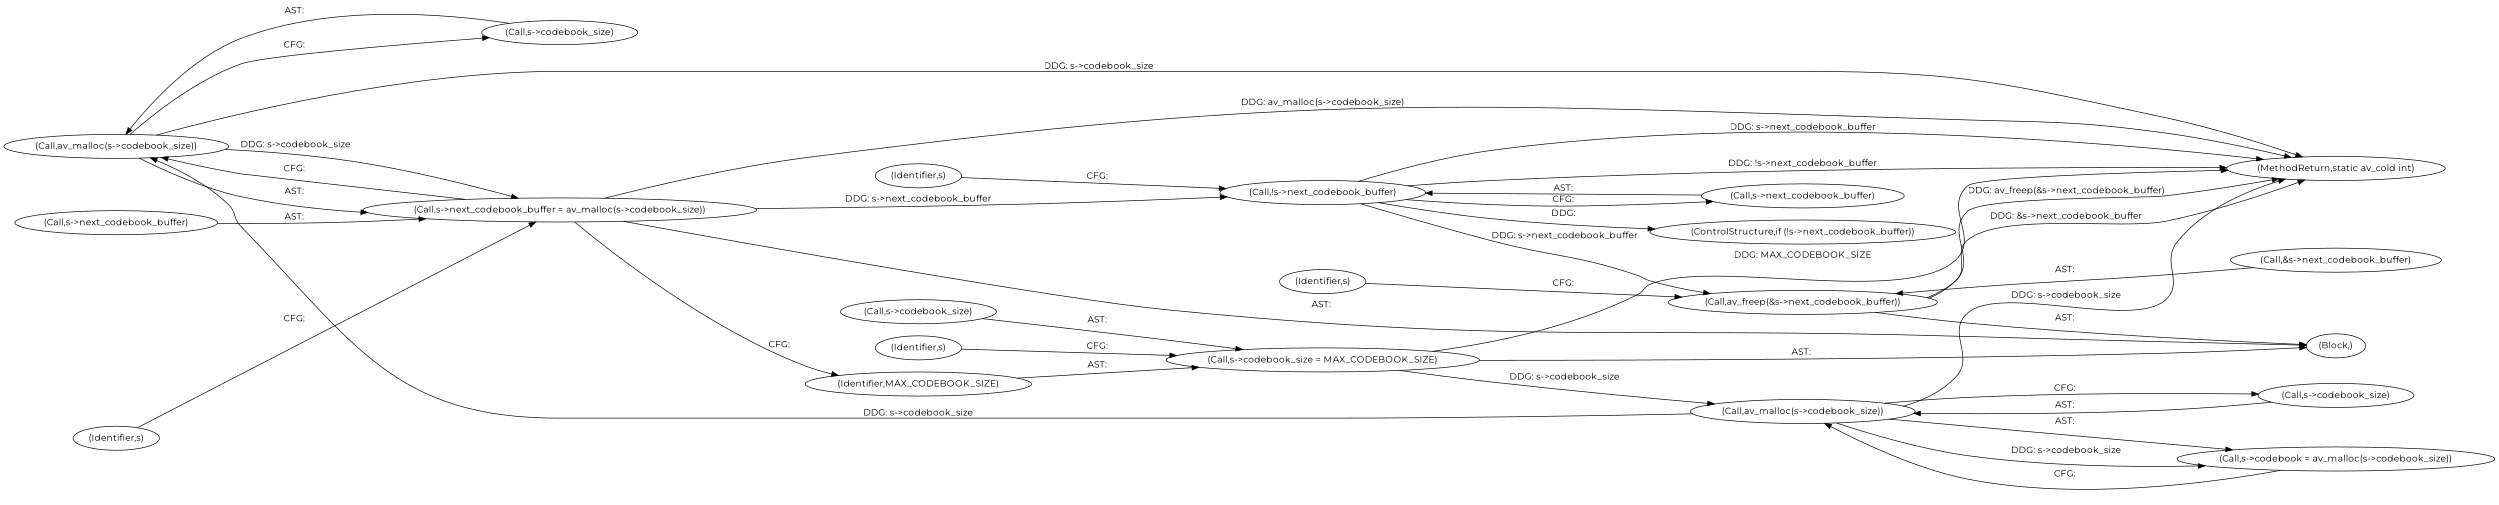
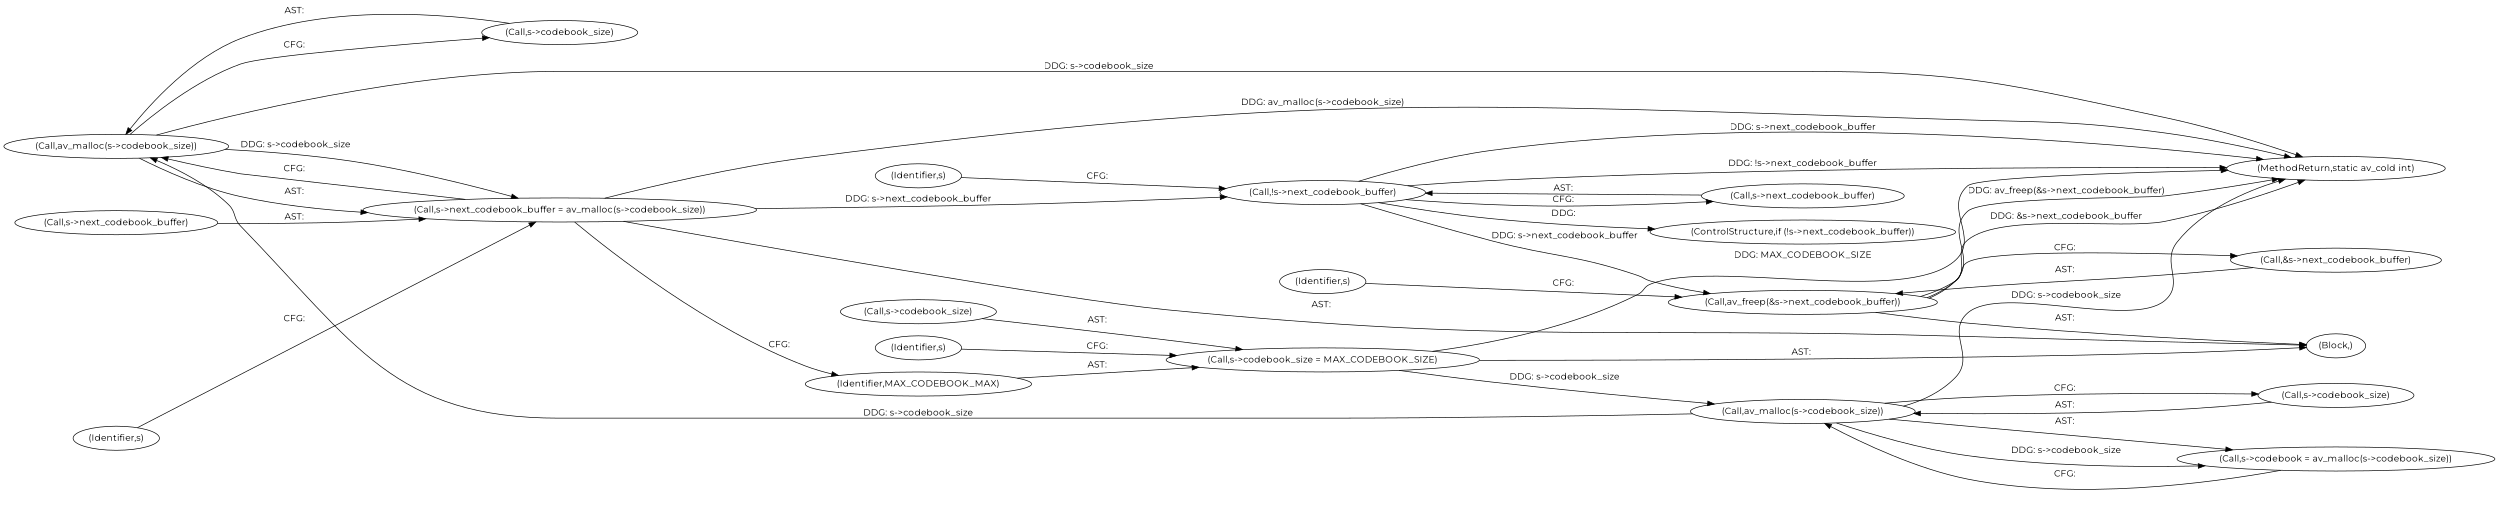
none -> (2068, 253)
(918, 384) -> (918, 384)
